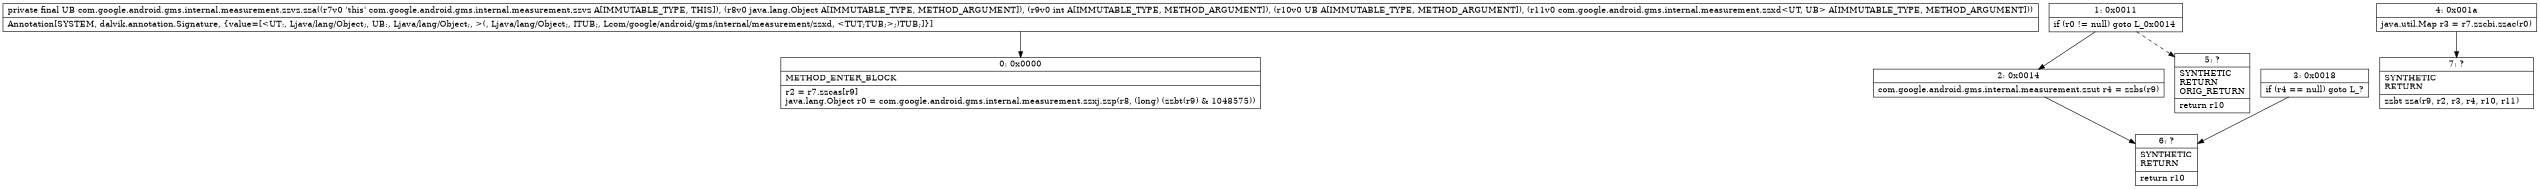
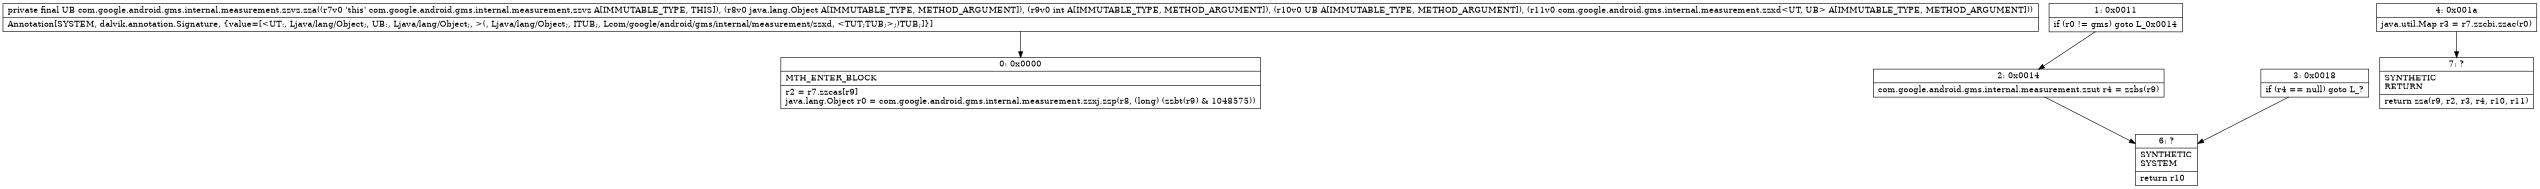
(2115, 24) -> (2116, 24)
(841, 78) -> (831, 78)
(2212, 83) -> none
(2452, 101) -> (2457, 101)
(2160, 164) -> (2159, 164)
